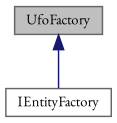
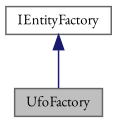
(59, 69) -> (59, 69)
